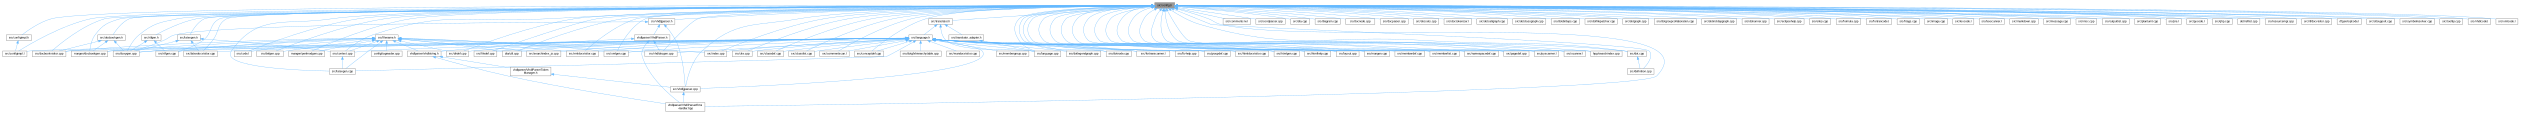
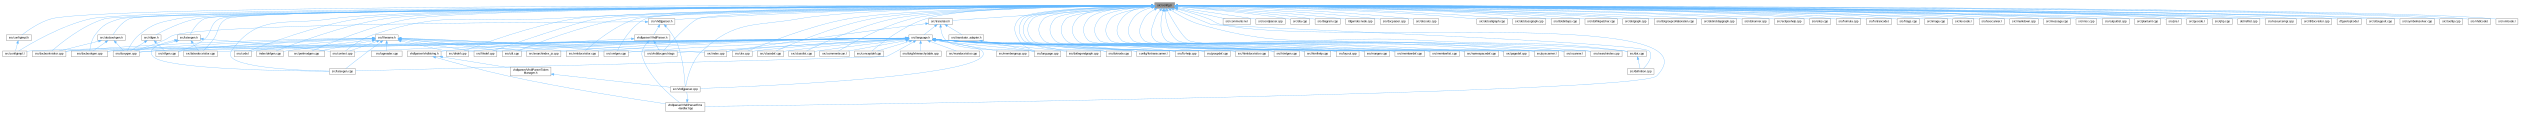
(869, 14) -> (826, 37)
(1360, 22) -> (1360, 22)
(1458, 22) -> none
none -> (1055, 44)
none -> (1165, 44)
(407, 46) -> (438, 46)
(90, 54) -> (90, 54)
(270, 54) -> (270, 54)
(307, 54) -> (307, 54)
(387, 54) -> (387, 54)
(512, 54) -> (512, 54)
(661, 54) -> (661, 54)
(1153, 54) -> (1153, 54)
(1606, 54) -> (1606, 54)
(342, 64) -> (224, 68)
(683, 99) -> (687, 96)
